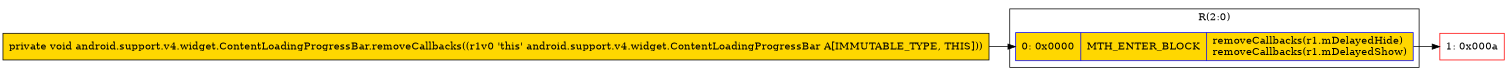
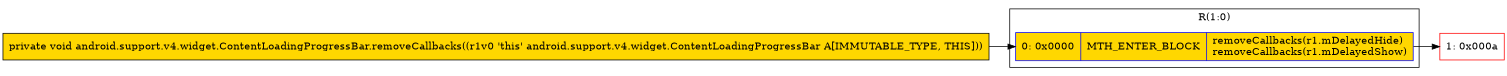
(1214, 17) -> (1214, 17)
